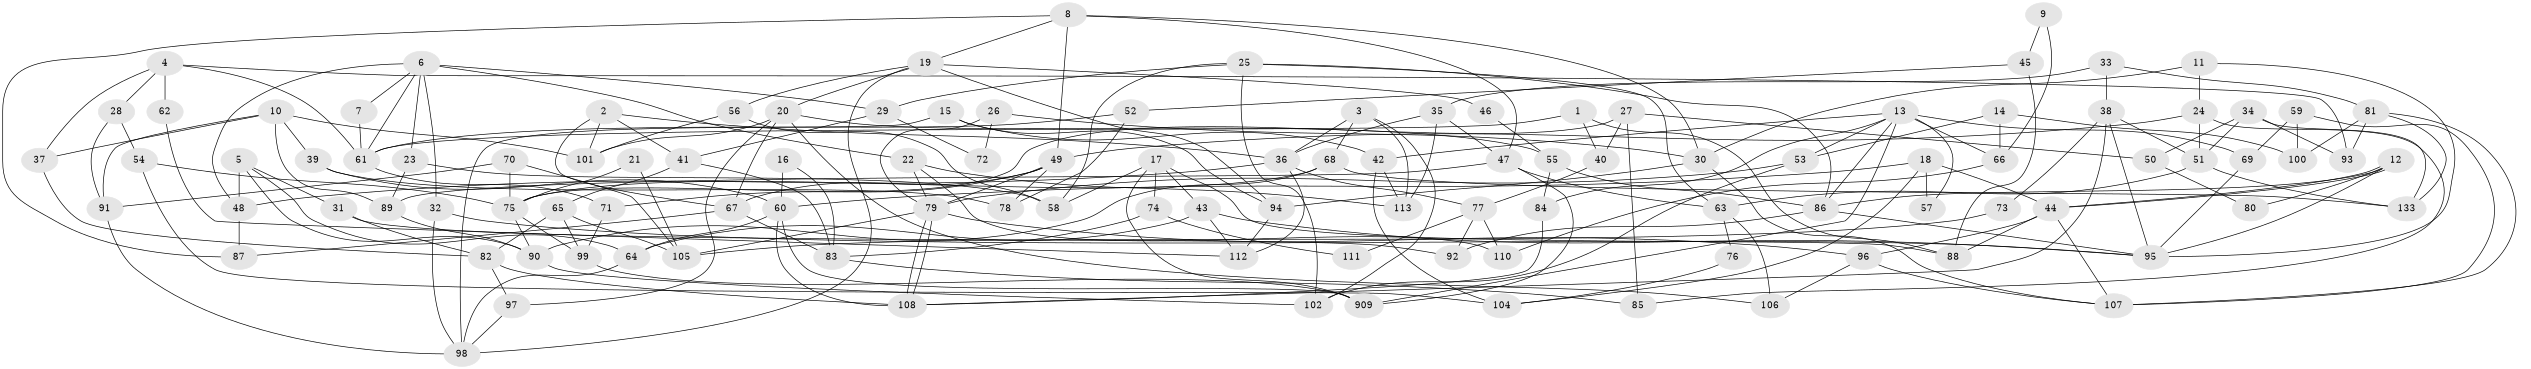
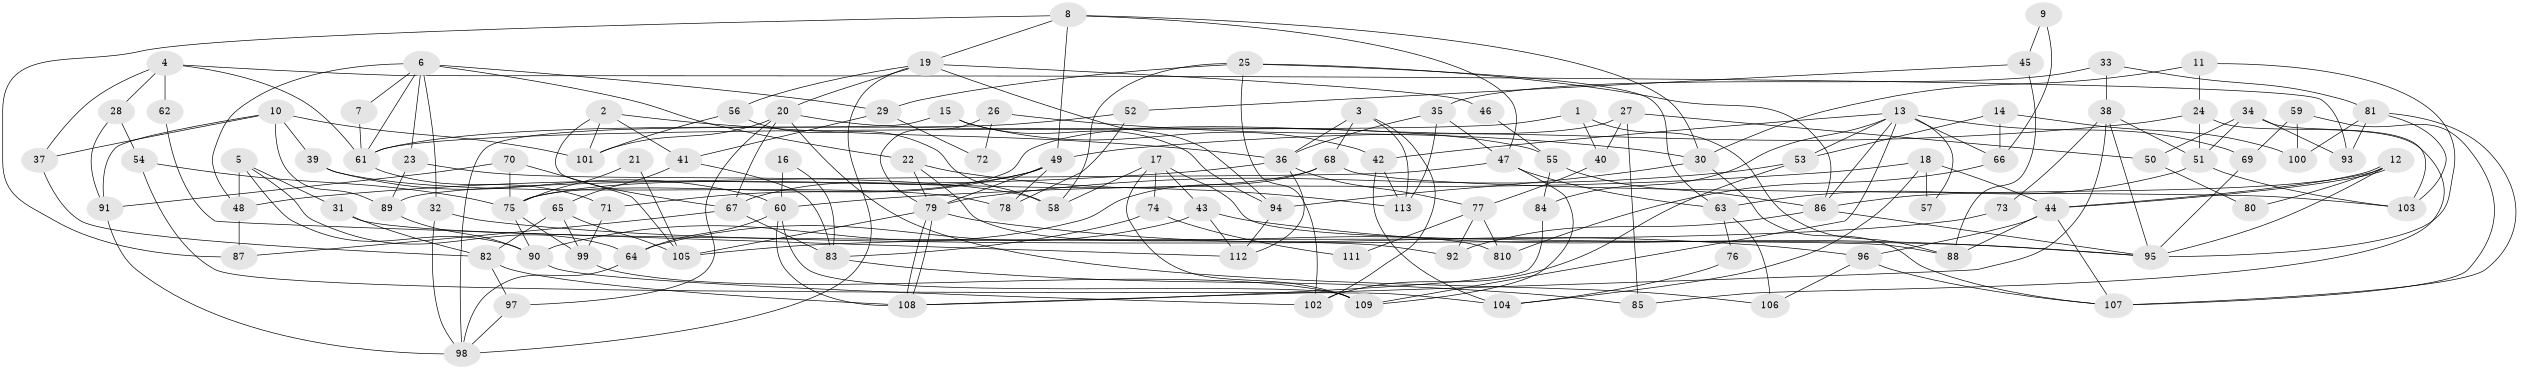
(2407, 209) -> (2407, 209)
(1503, 257) -> (1503, 257)
(1364, 306) -> (1364, 306)
